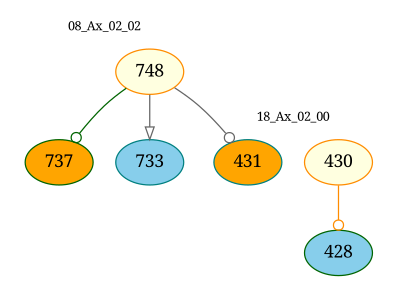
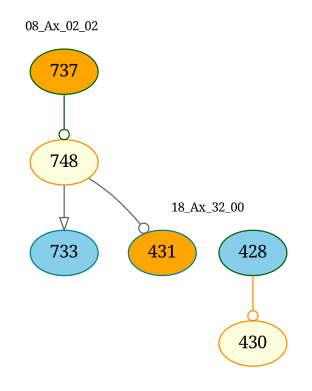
(101, 109) -> (64, 112)
(293, 118) -> (208, 208)
(338, 203) -> (253, 293)
